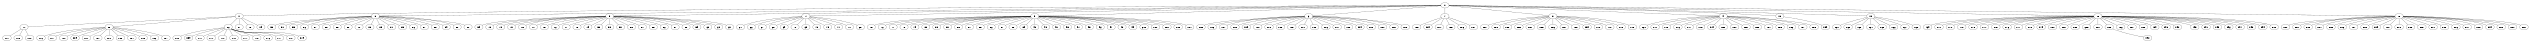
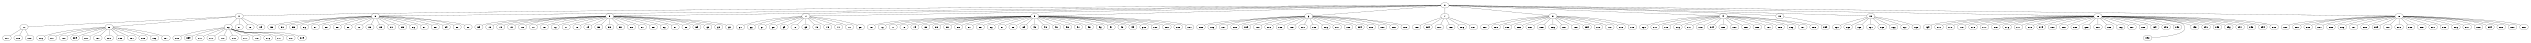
(2128, 34) -> (2183, 25)
